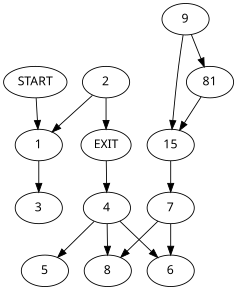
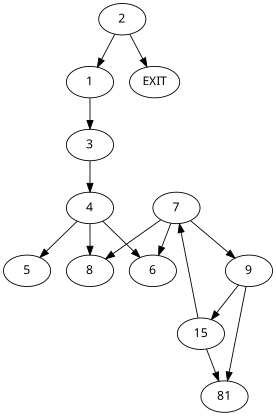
(35, 82) -> none
(193, 110) -> (211, 361)
(106, 172) -> (90, 172)
none -> (210, 237)
